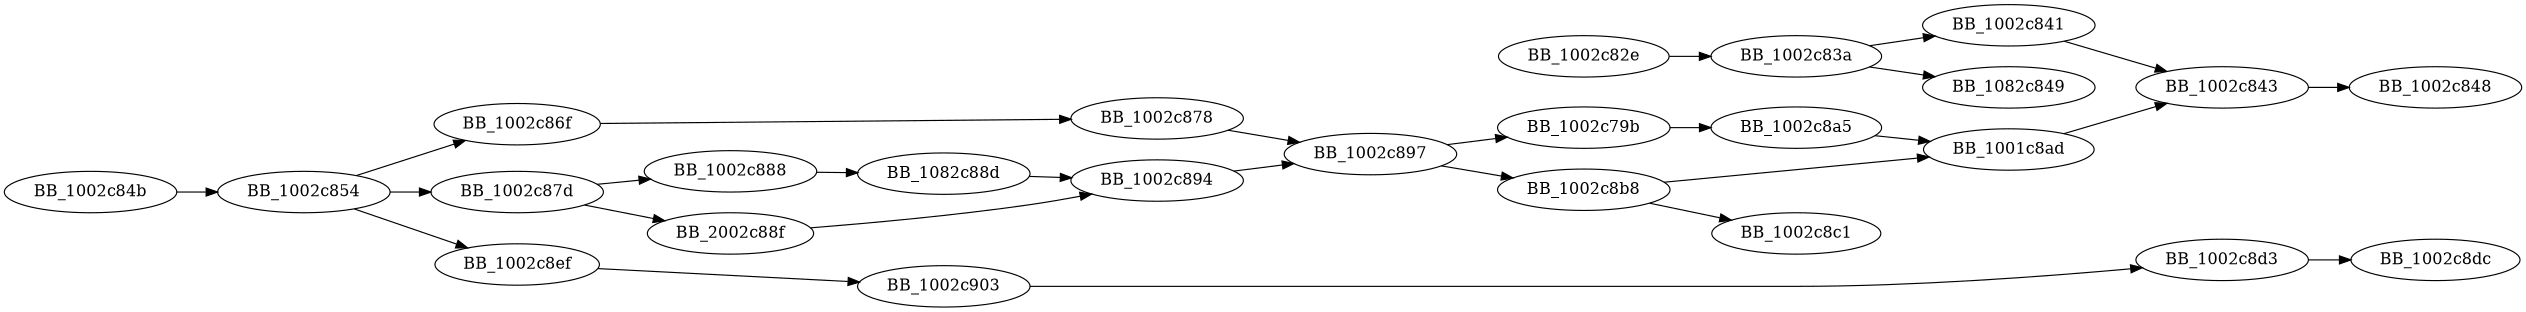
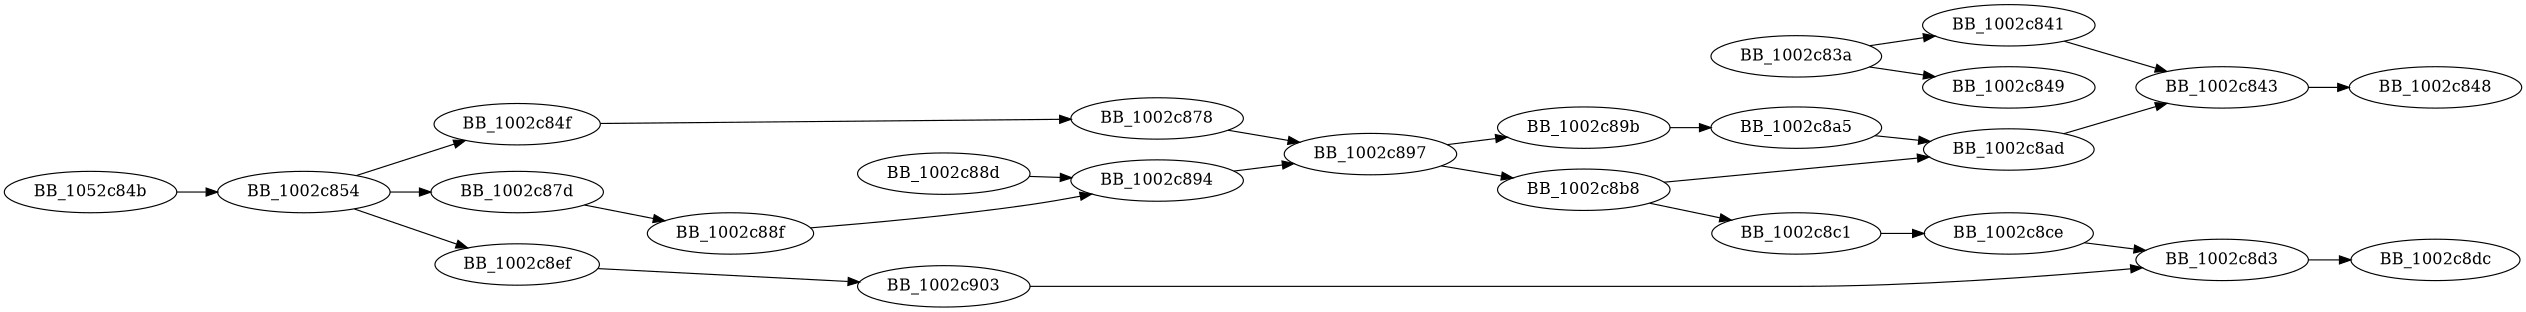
(1584, 56) -> none
(2009, 87) -> (2009, 87)
(517, 124) -> (517, 124)
(1584, 128) -> (1584, 128)
(2009, 150) -> (2009, 150)
(730, 171) -> none
(944, 174) -> (944, 174)
(91, 192) -> (91, 192)
(730, 233) -> (730, 233)
none -> (2009, 233)
